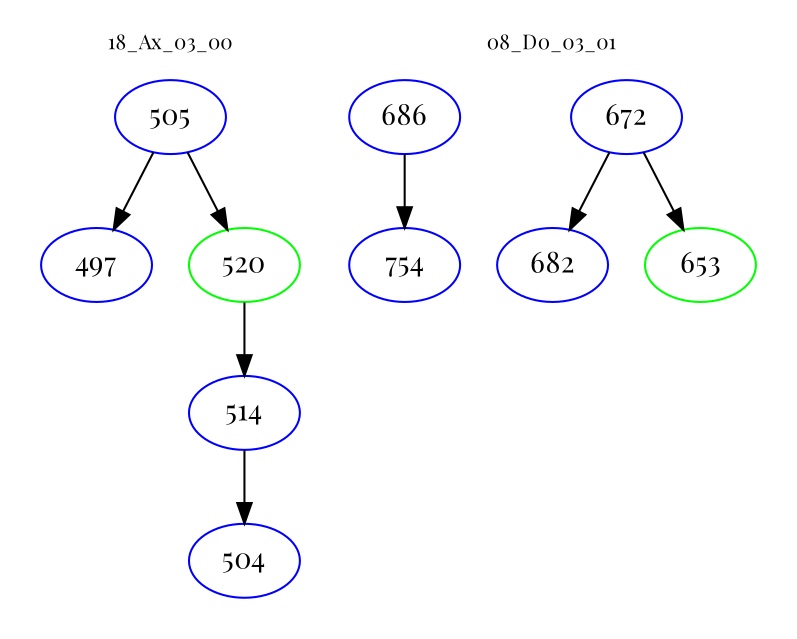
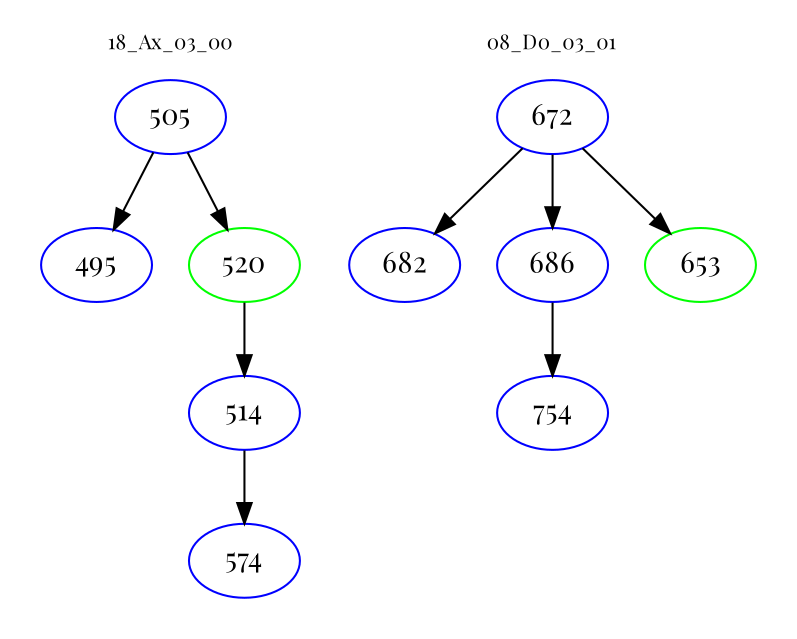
none -> (553, 181)
(97, 265) -> (97, 265)
(244, 561) -> (244, 561)
